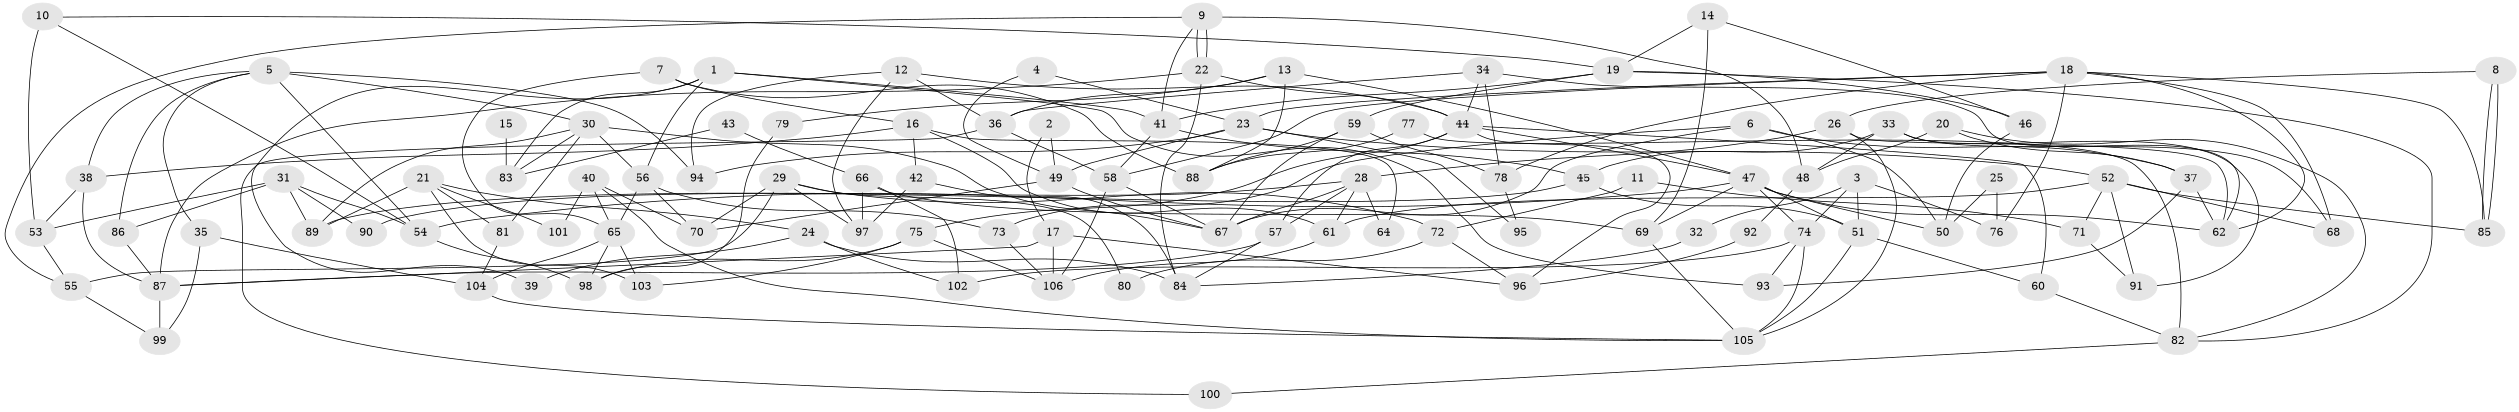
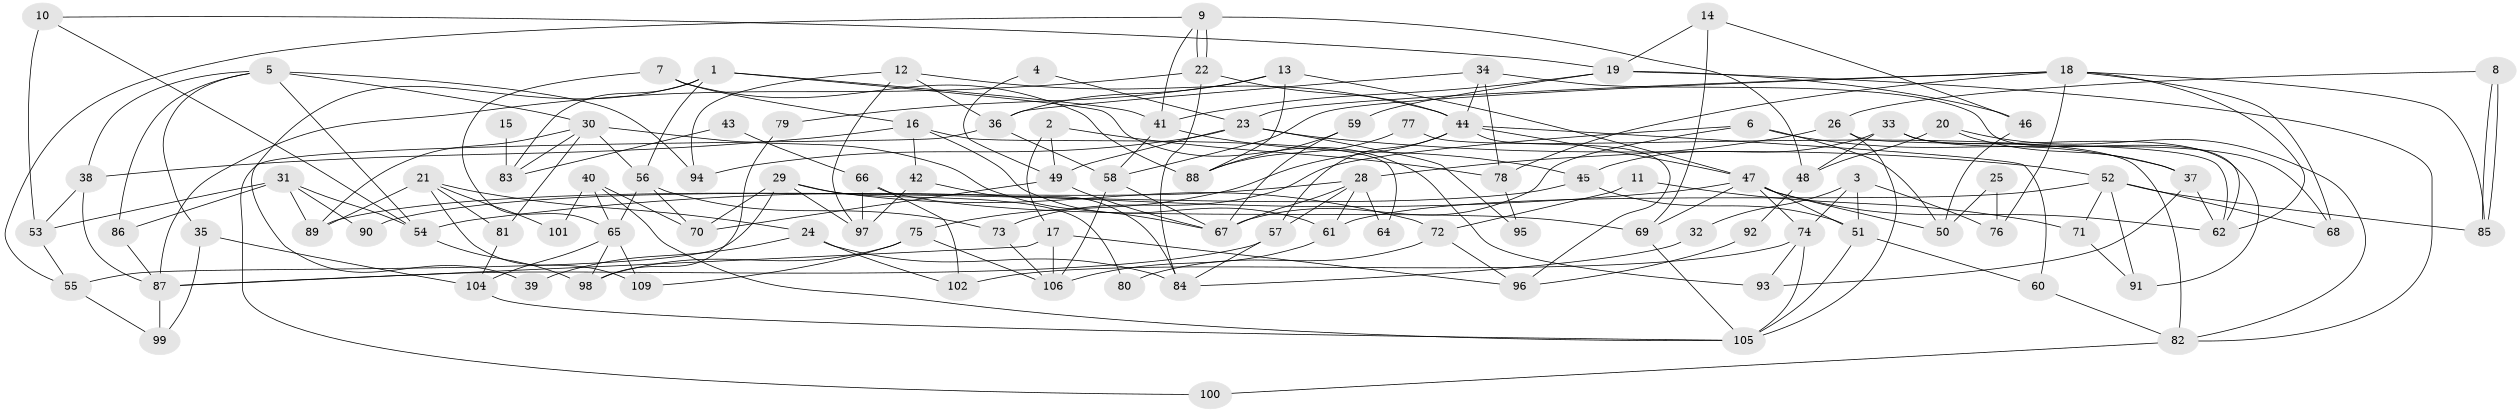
(1427, 153) -> (1213, 147)
(641, 287) -> (641, 287)
